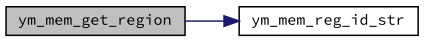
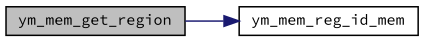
(329, 21) -> (329, 21)
